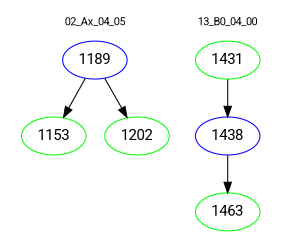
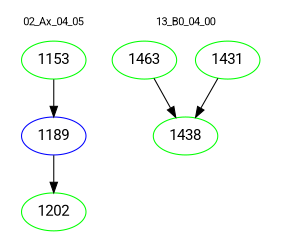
(77, 93) -> (54, 93)
(228, 136) -> (186, 136)
(228, 169) -> (162, 93)
